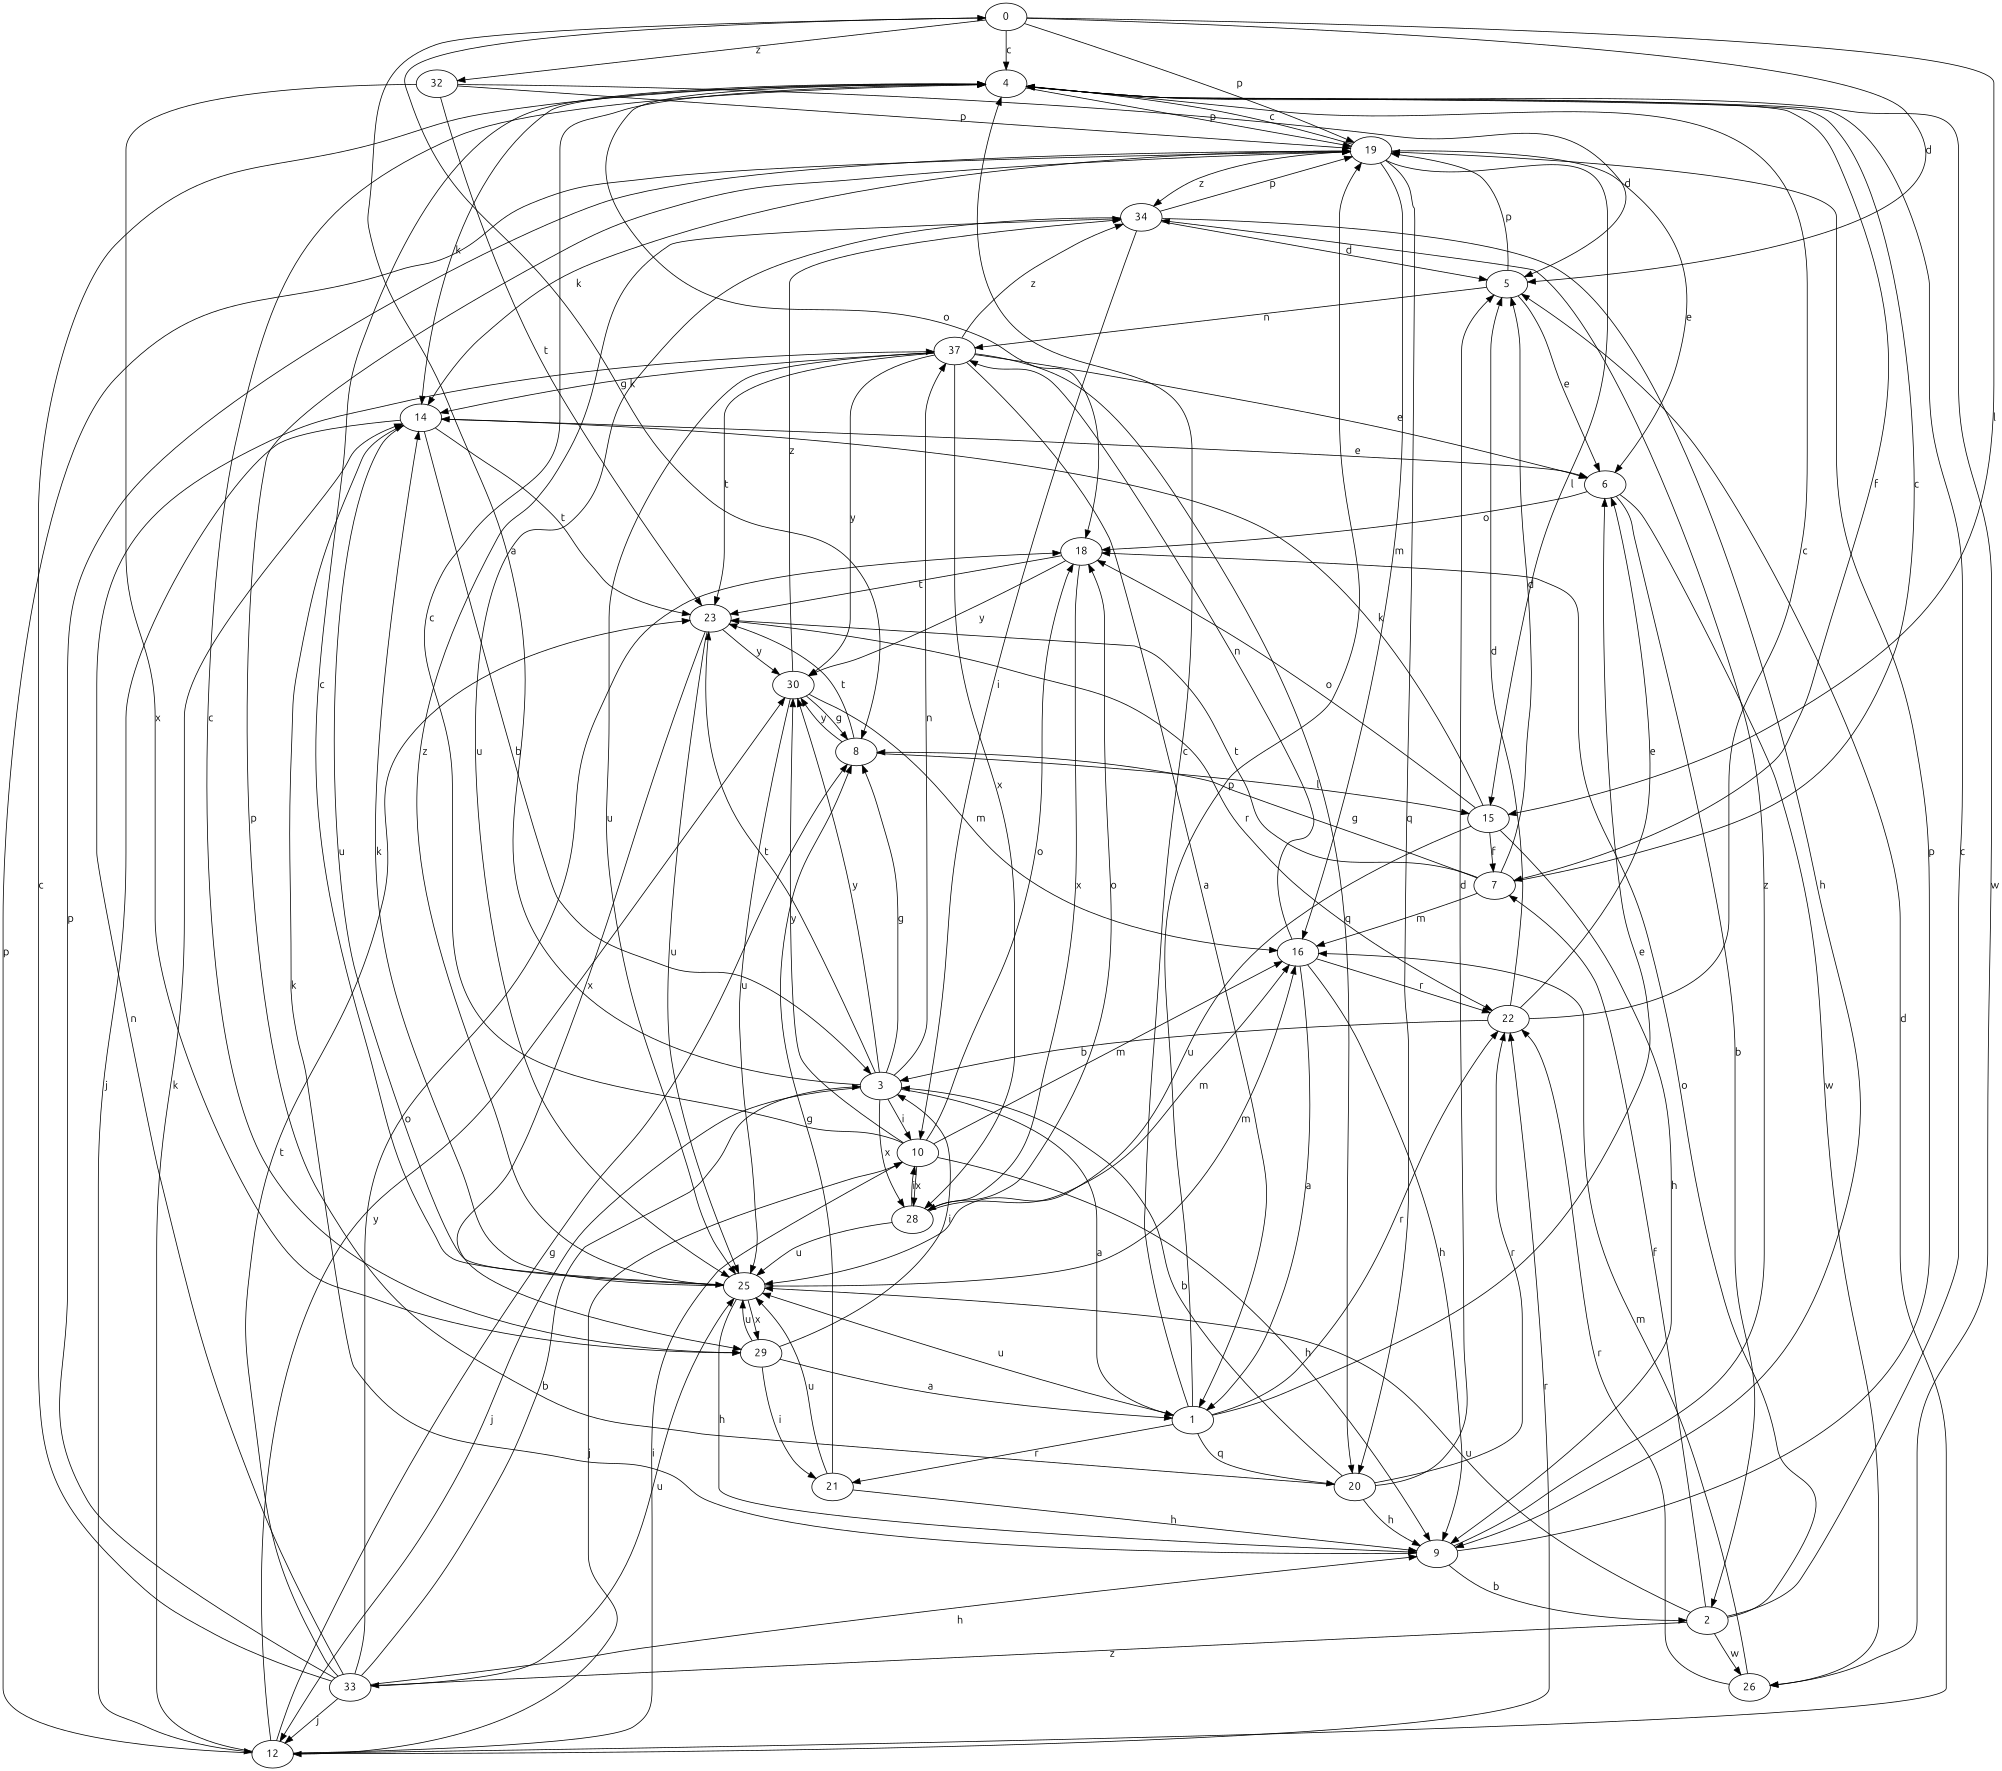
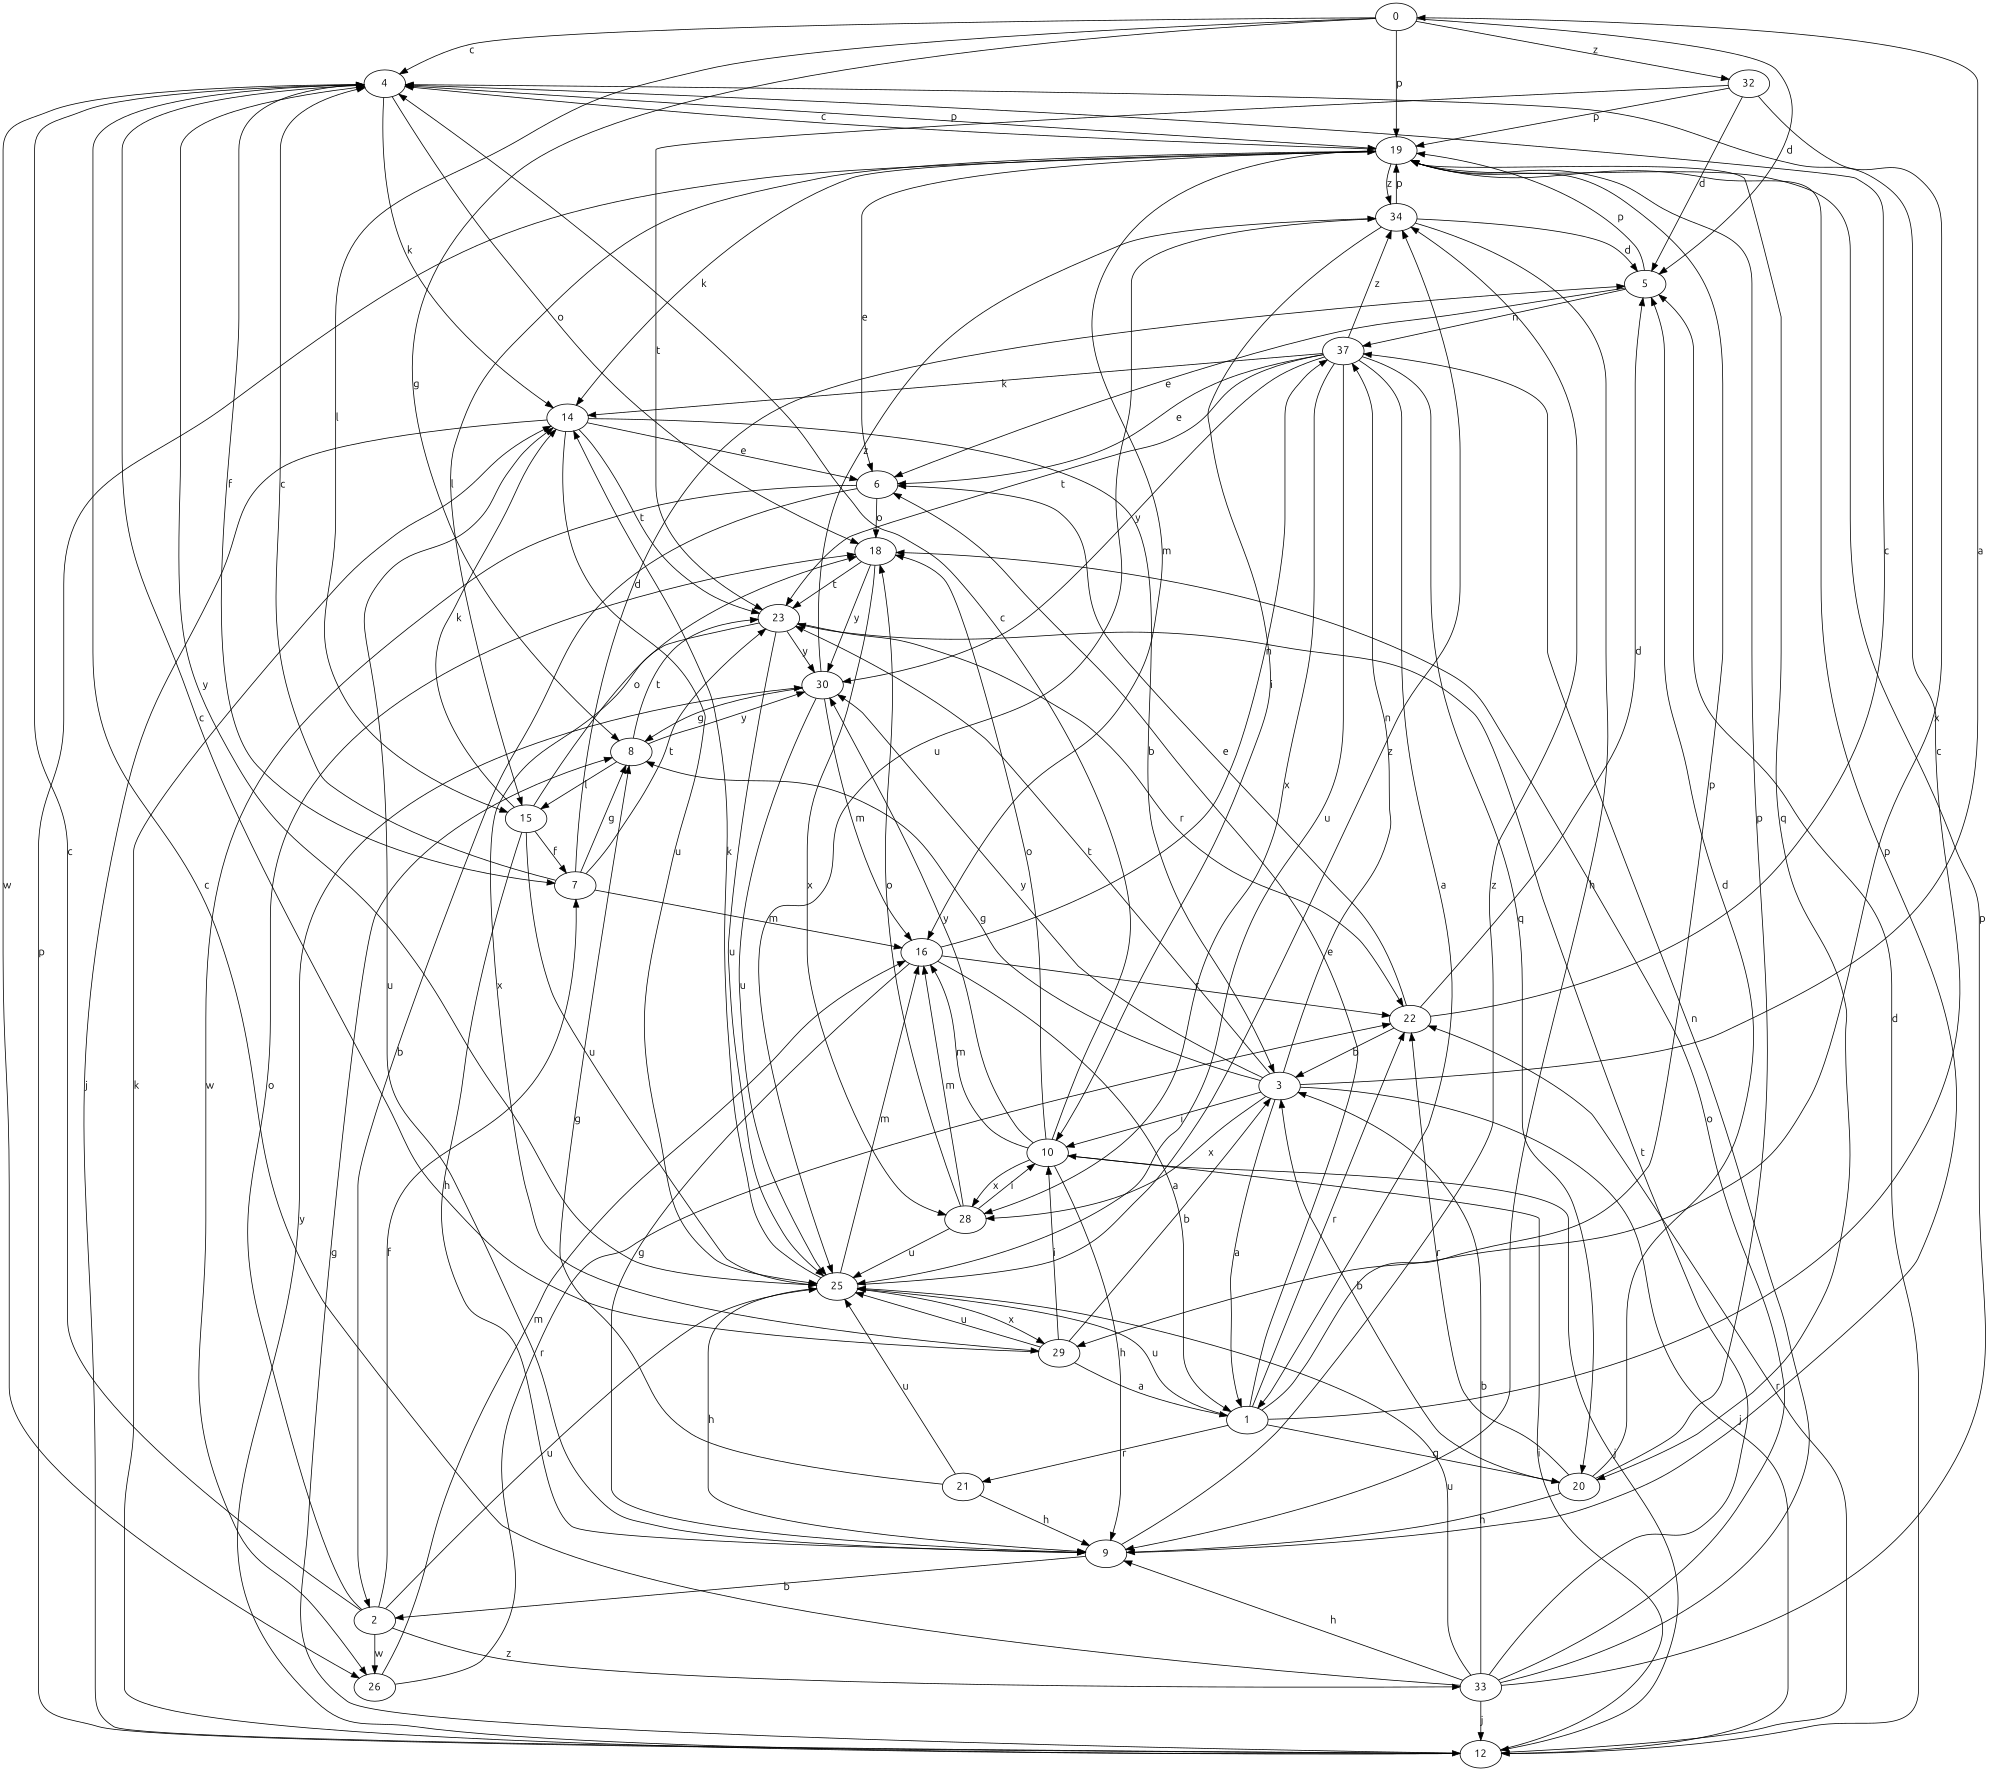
(322, 685) -> (205, 685)
(294, 986) -> (391, 986)
(950, 1220) -> (1187, 1220)
(1443, 1253) -> (642, 1253)
(775, 1426) -> (1053, 1253)
